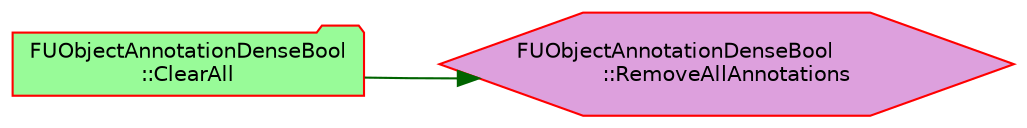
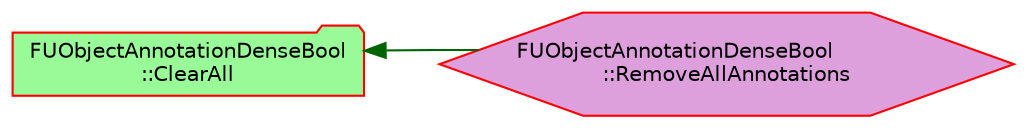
(411, 78) -> (433, 50)
